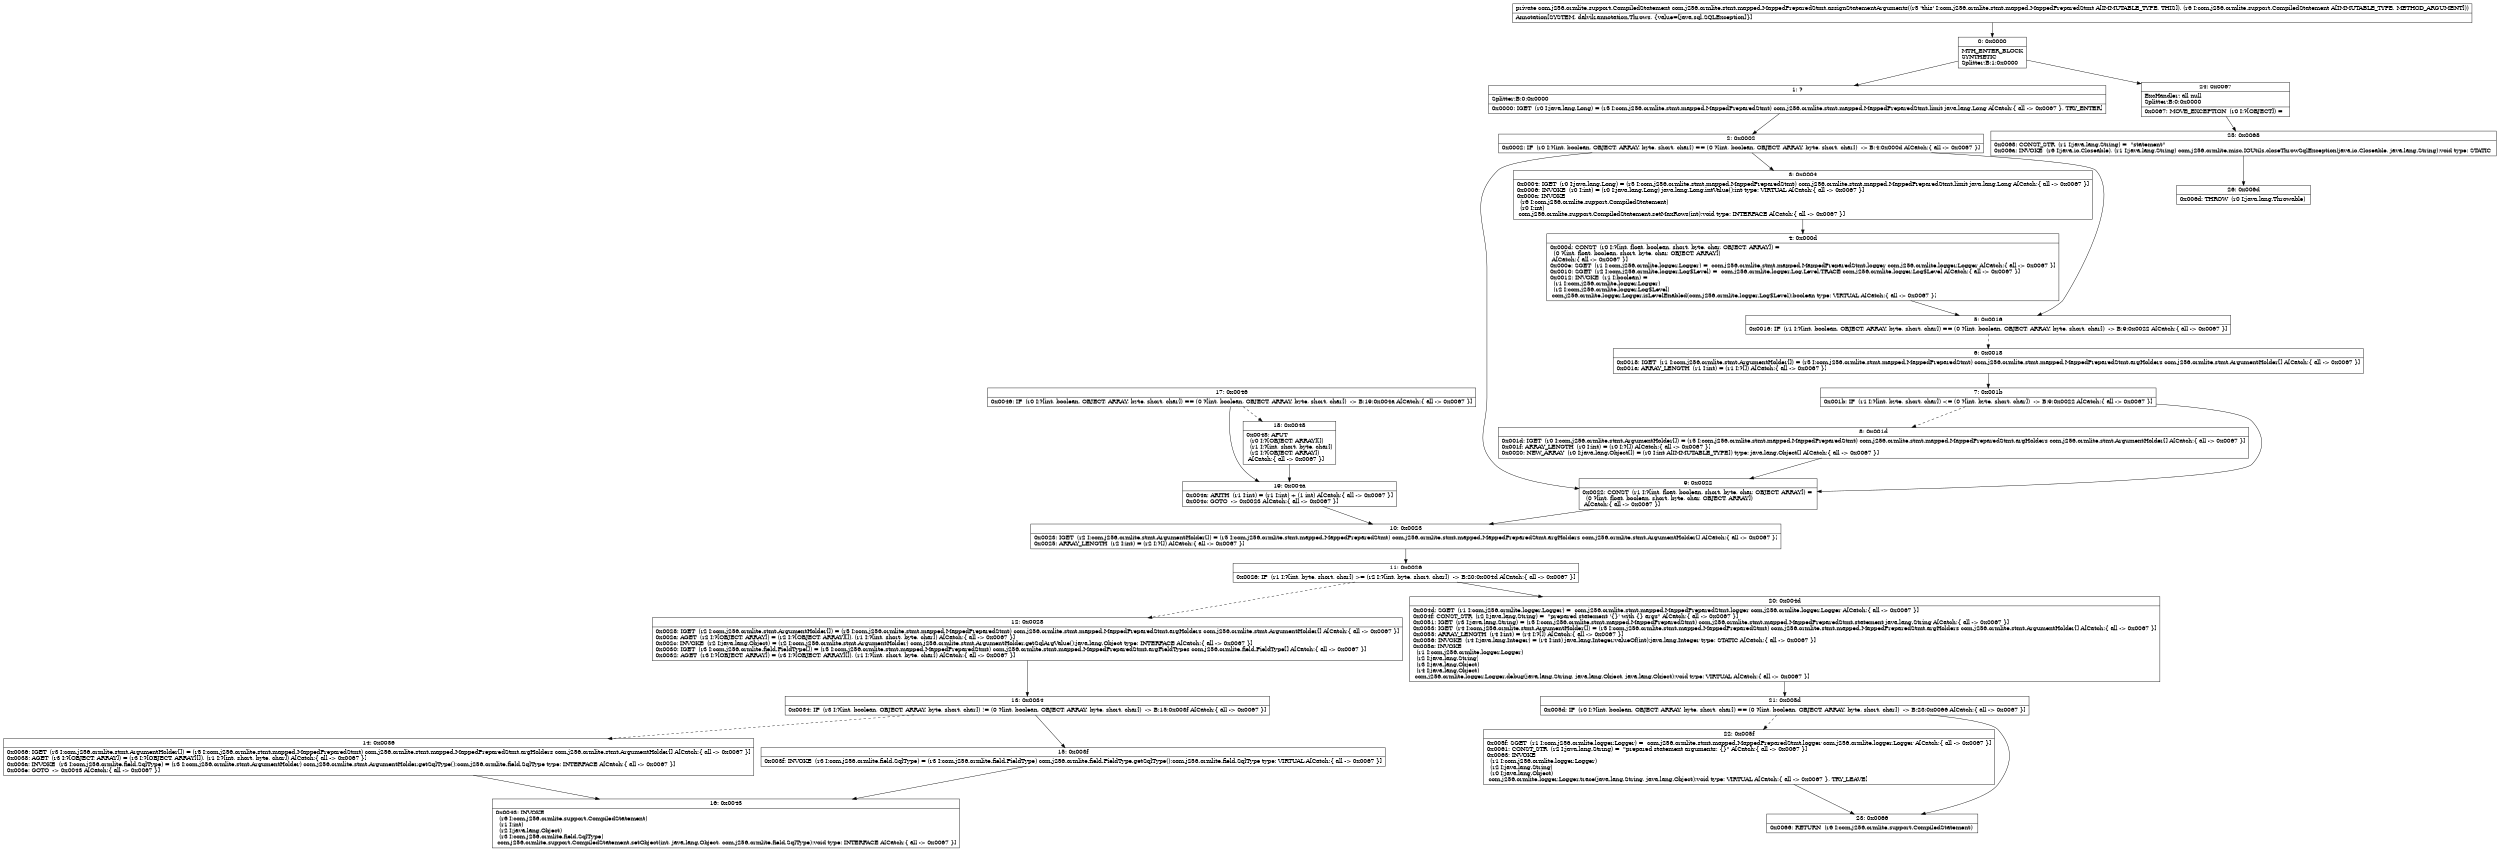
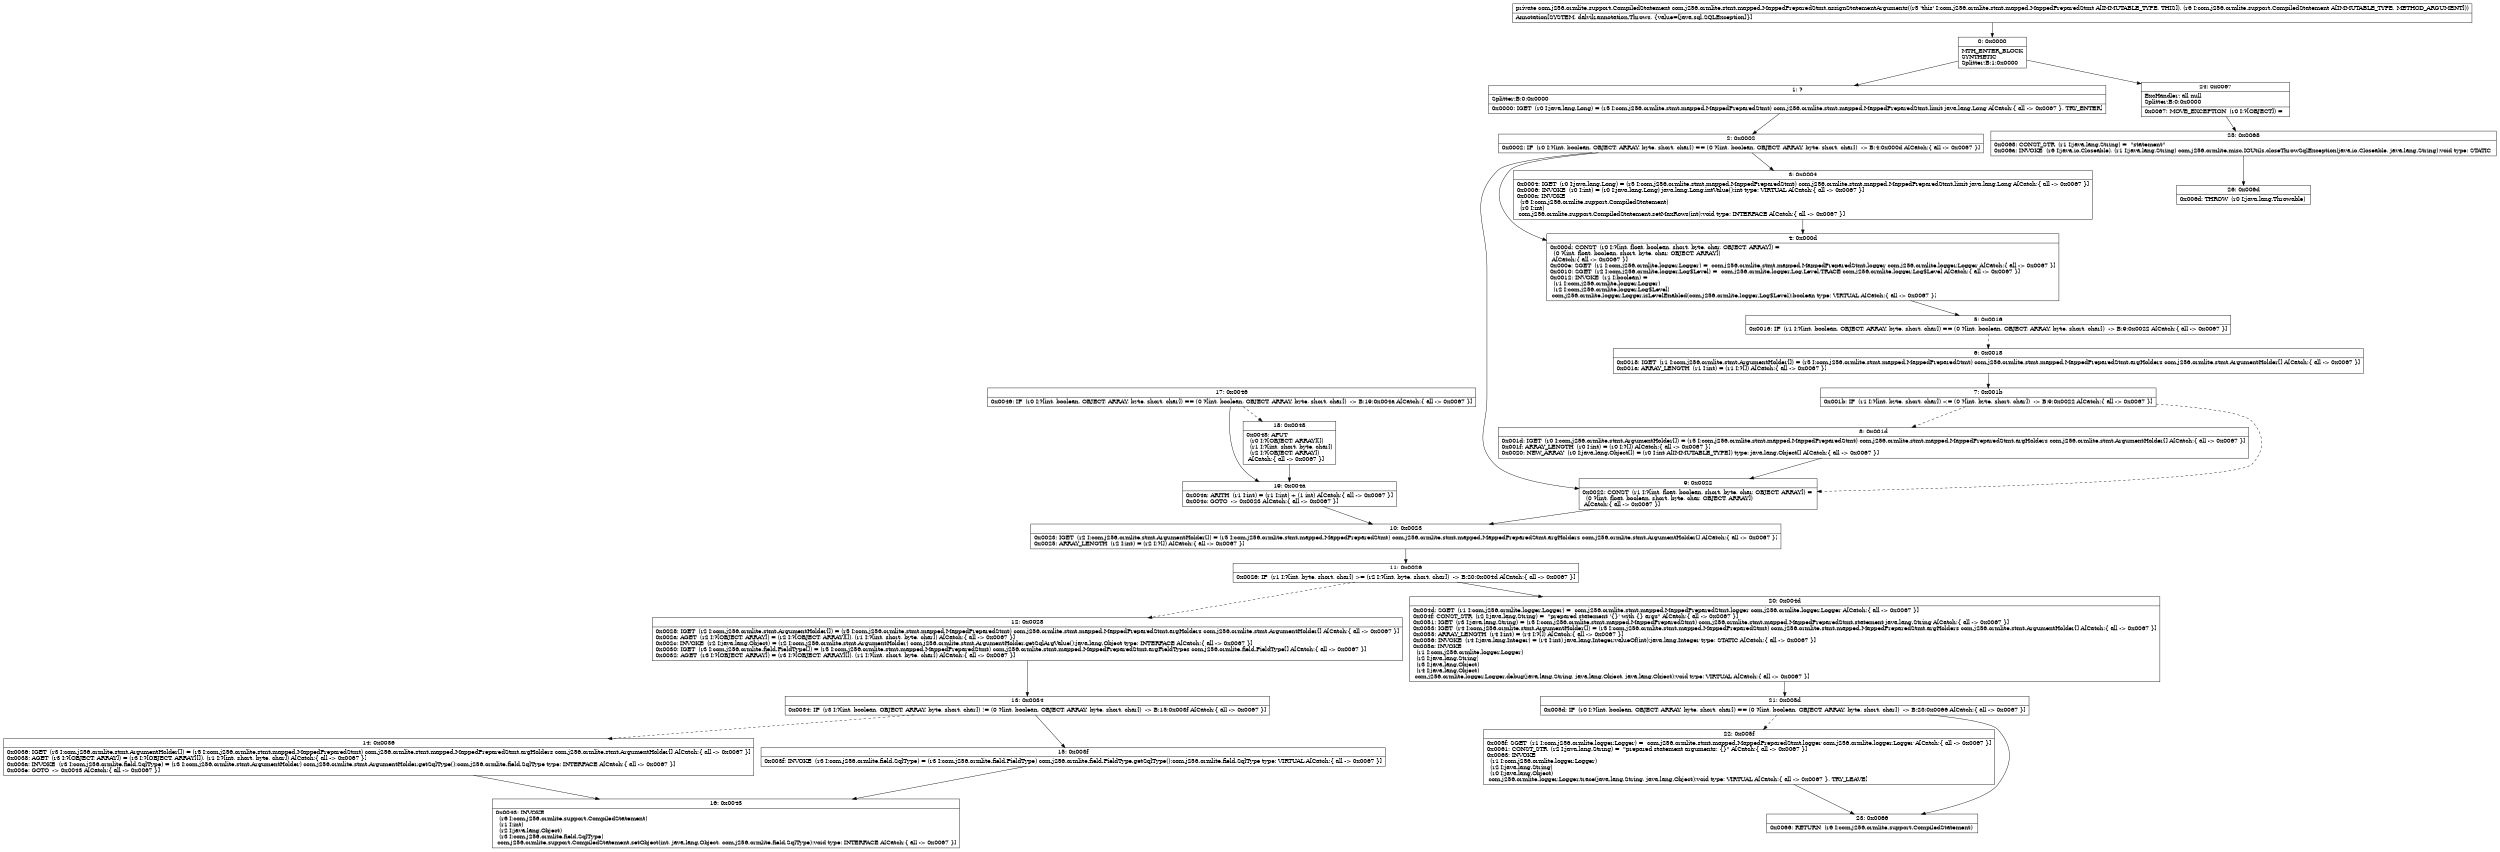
(2096, 170) -> (1509, 171)
(2110, 481) -> (2110, 481)
